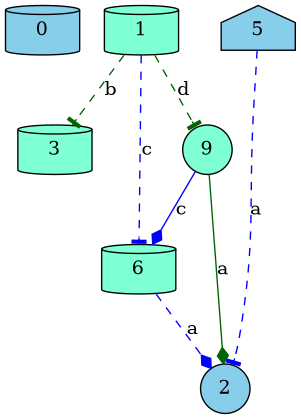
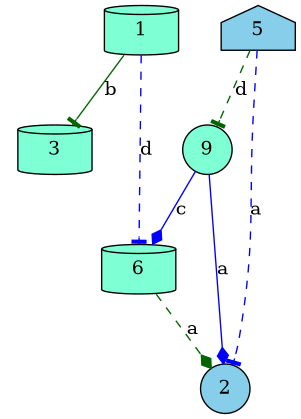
(43, 30) -> none
(100, 87) -> (100, 87)
(173, 88) -> (235, 85)
(147, 150) -> (147, 150)
(216, 261) -> (216, 261)
(179, 325) -> (179, 325)
